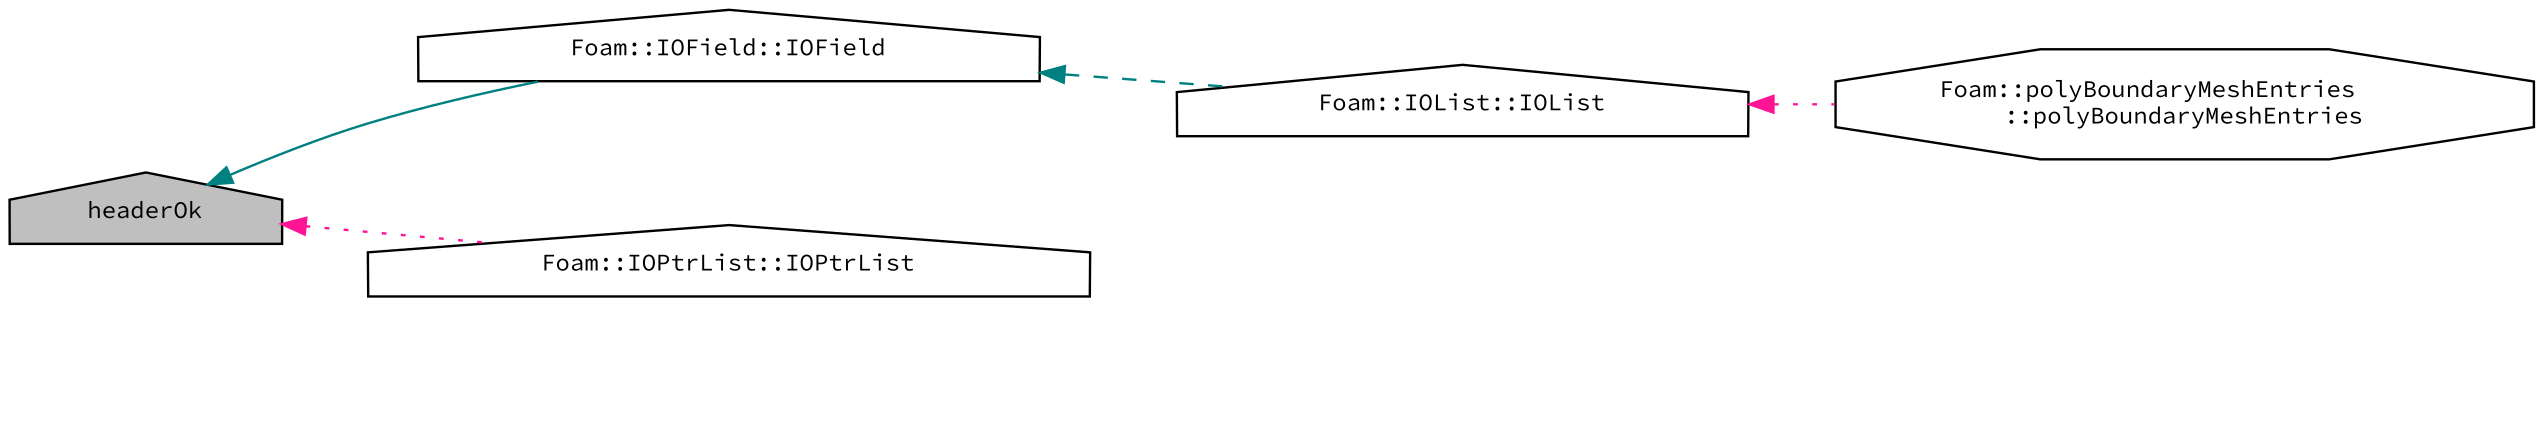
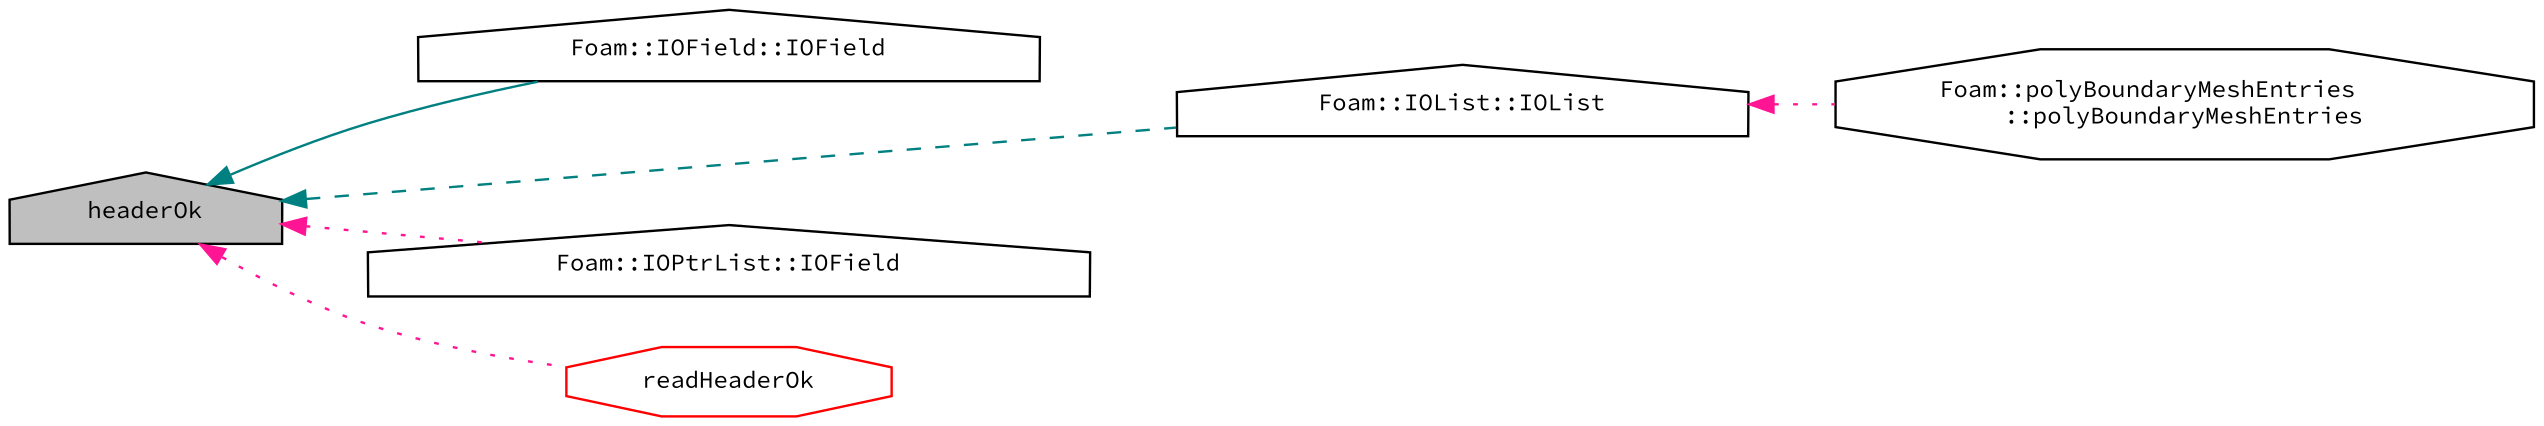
(1147, 81) -> (741, 163)
(729, 265) -> (729, 265)
none -> (729, 382)
